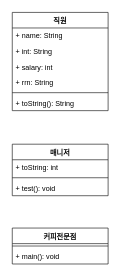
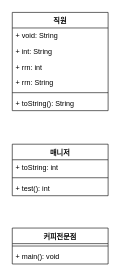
(40, 36) -> (39, 36)
(37, 67) -> (32, 67)
(40, 188) -> (38, 188)
